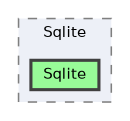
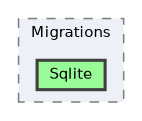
(65, 33) -> (71, 33)
